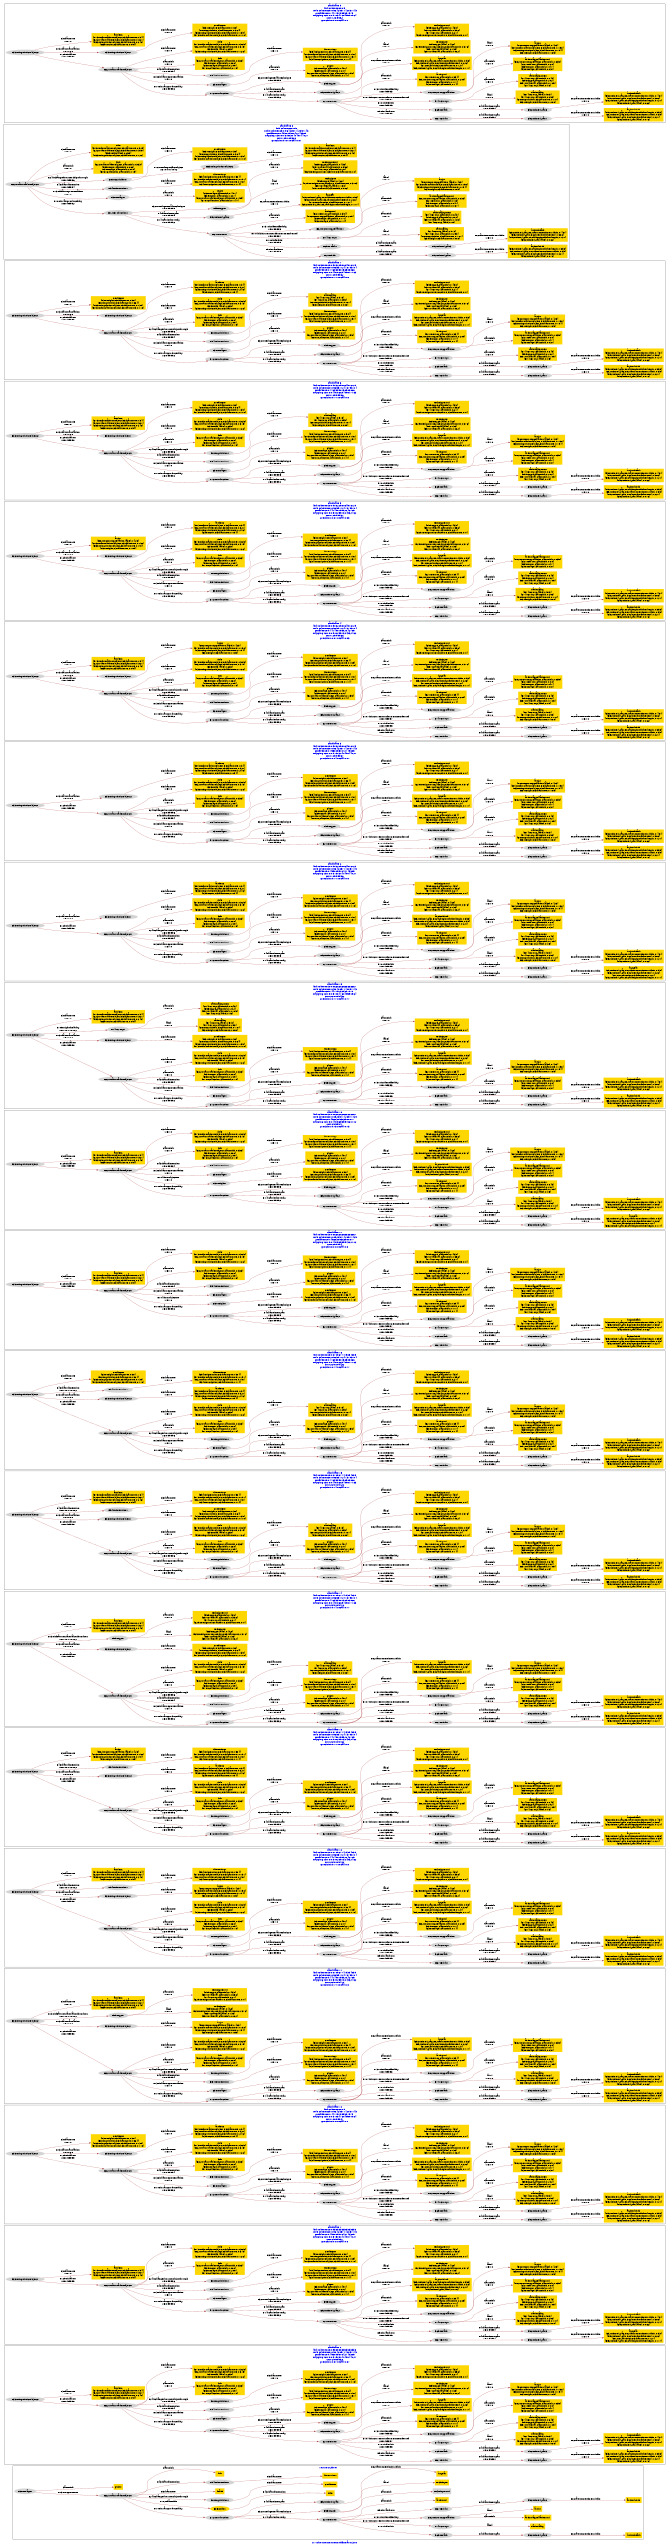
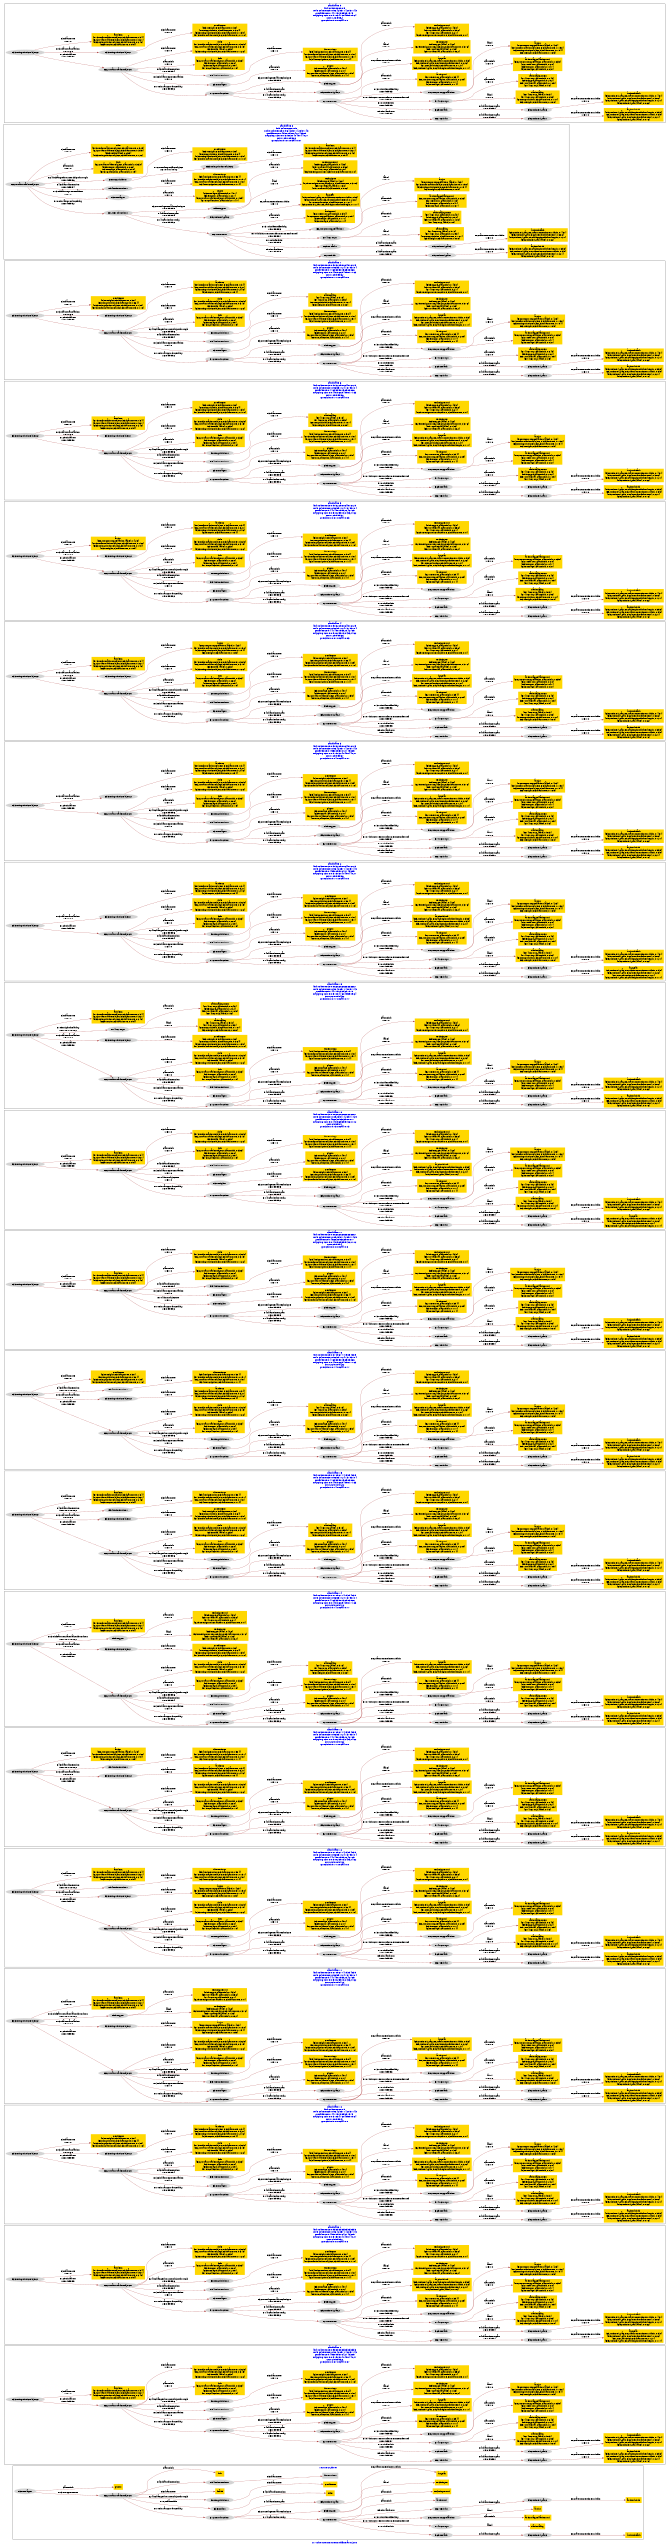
(330, 2476) -> (330, 2476)
(442, 2491) -> (442, 2491)
(442, 2500) -> (442, 2500)
(220, 2509) -> (220, 2509)
